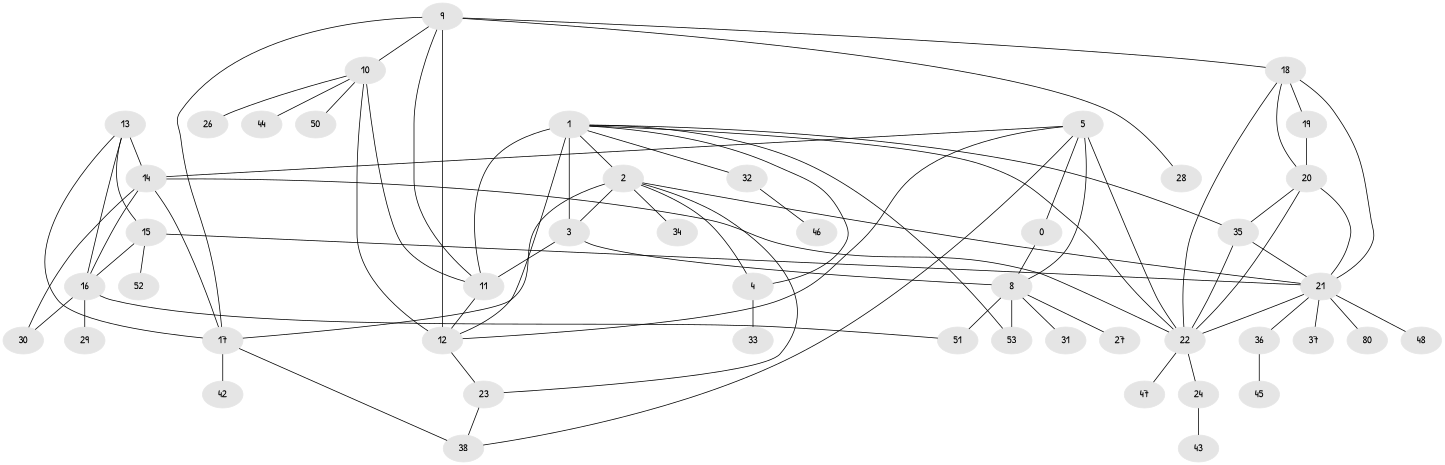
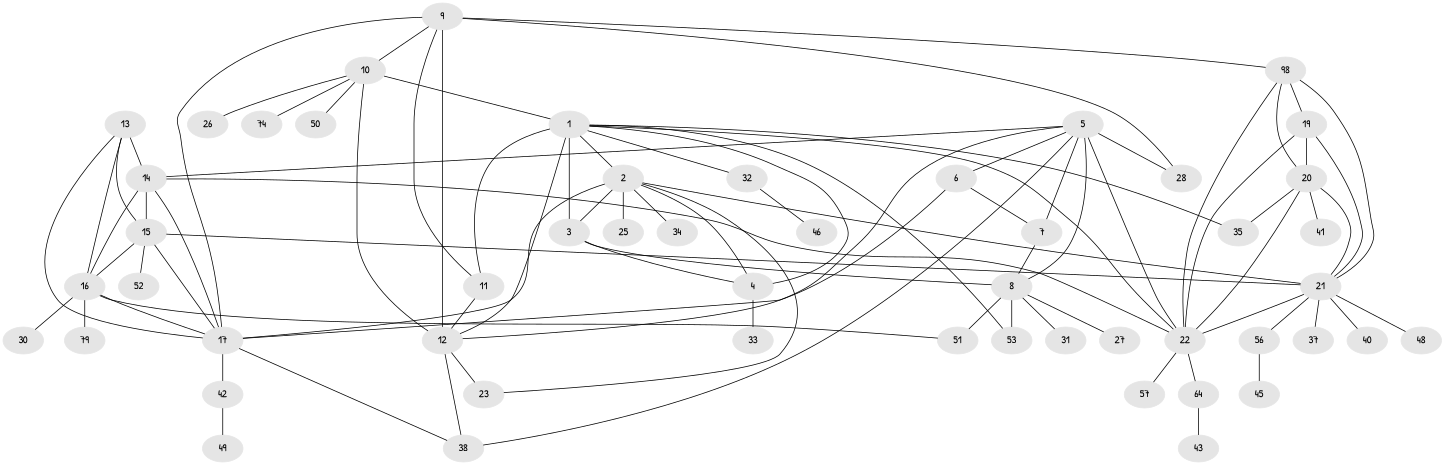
(1286, 70) -> (1286, 70)
(262, 124) -> (262, 124)
none -> (1132, 152)
none -> (956, 178)
(386, 202) -> (467, 98)
none -> (623, 232)
(1042, 232) -> (1042, 232)
none -> (1321, 232)
(73, 252) -> (146, 206)
(1280, 260) -> (1356, 206)
(521, 263) -> (659, 265)
none -> (185, 287)
(1214, 287) -> (1216, 212)
none -> (152, 316)
(85, 340) -> (85, 340)
(1259, 340) -> (1259, 340)
(1367, 340) -> (1367, 340)
(1144, 394) -> (1144, 394)
(1198, 394) -> (1198, 394)
(474, 421) -> (453, 394)
none -> (223, 448)
